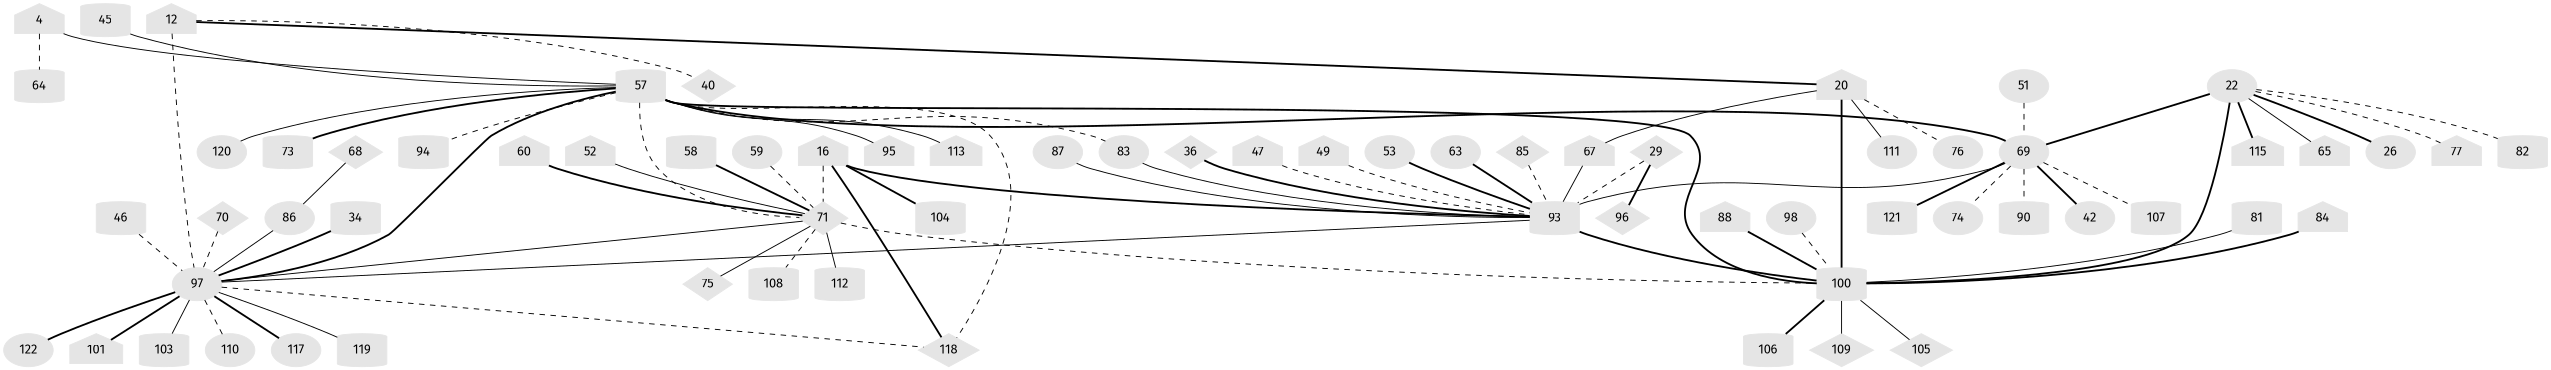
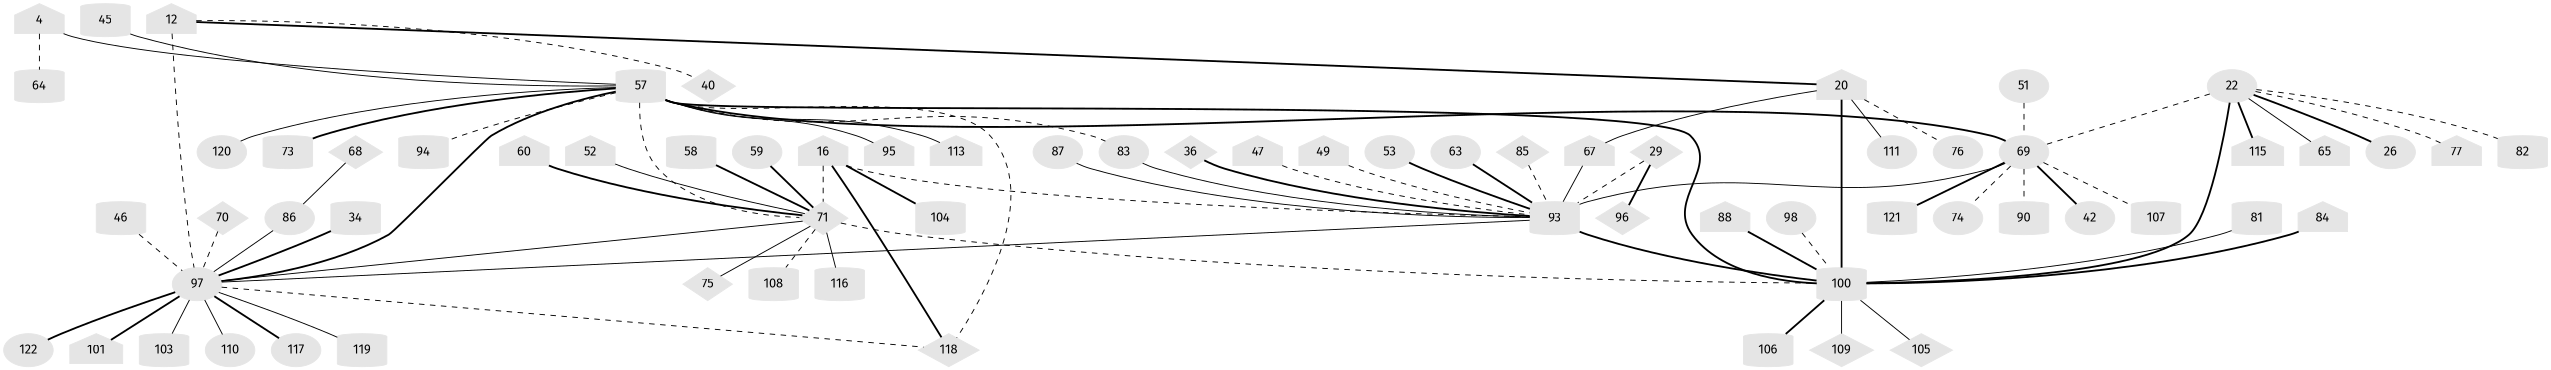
(2128, 119) -> (2128, 119)
(792, 187) -> (792, 187)
(1187, 204) -> (1187, 204)
(840, 284) -> (840, 284)
(214, 317) -> (214, 317)
